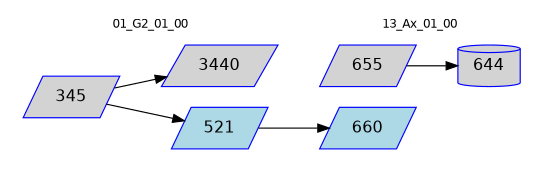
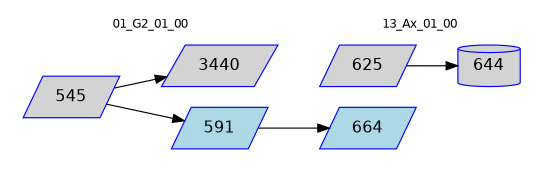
(368, 66) -> (368, 66)
(71, 97) -> (71, 97)
(220, 128) -> (220, 128)
(368, 128) -> (368, 128)
